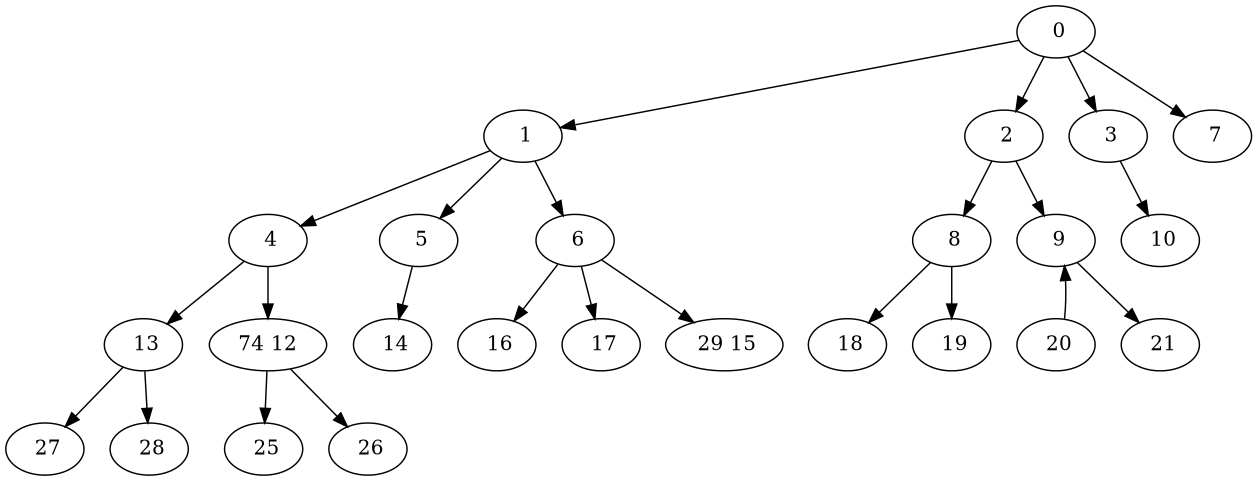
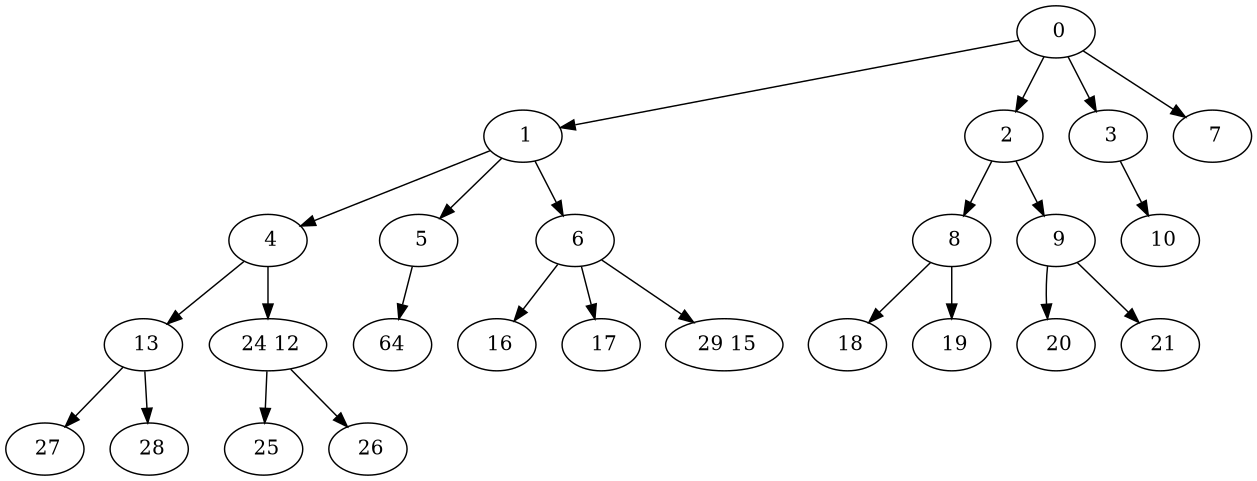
(1066, 300) -> (1046, 285)
(268, 345) -> (268, 345)
(393, 345) -> (393, 345)
